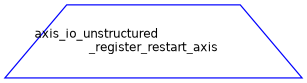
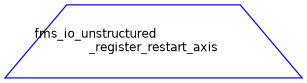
(153, 41) -> (153, 41)
